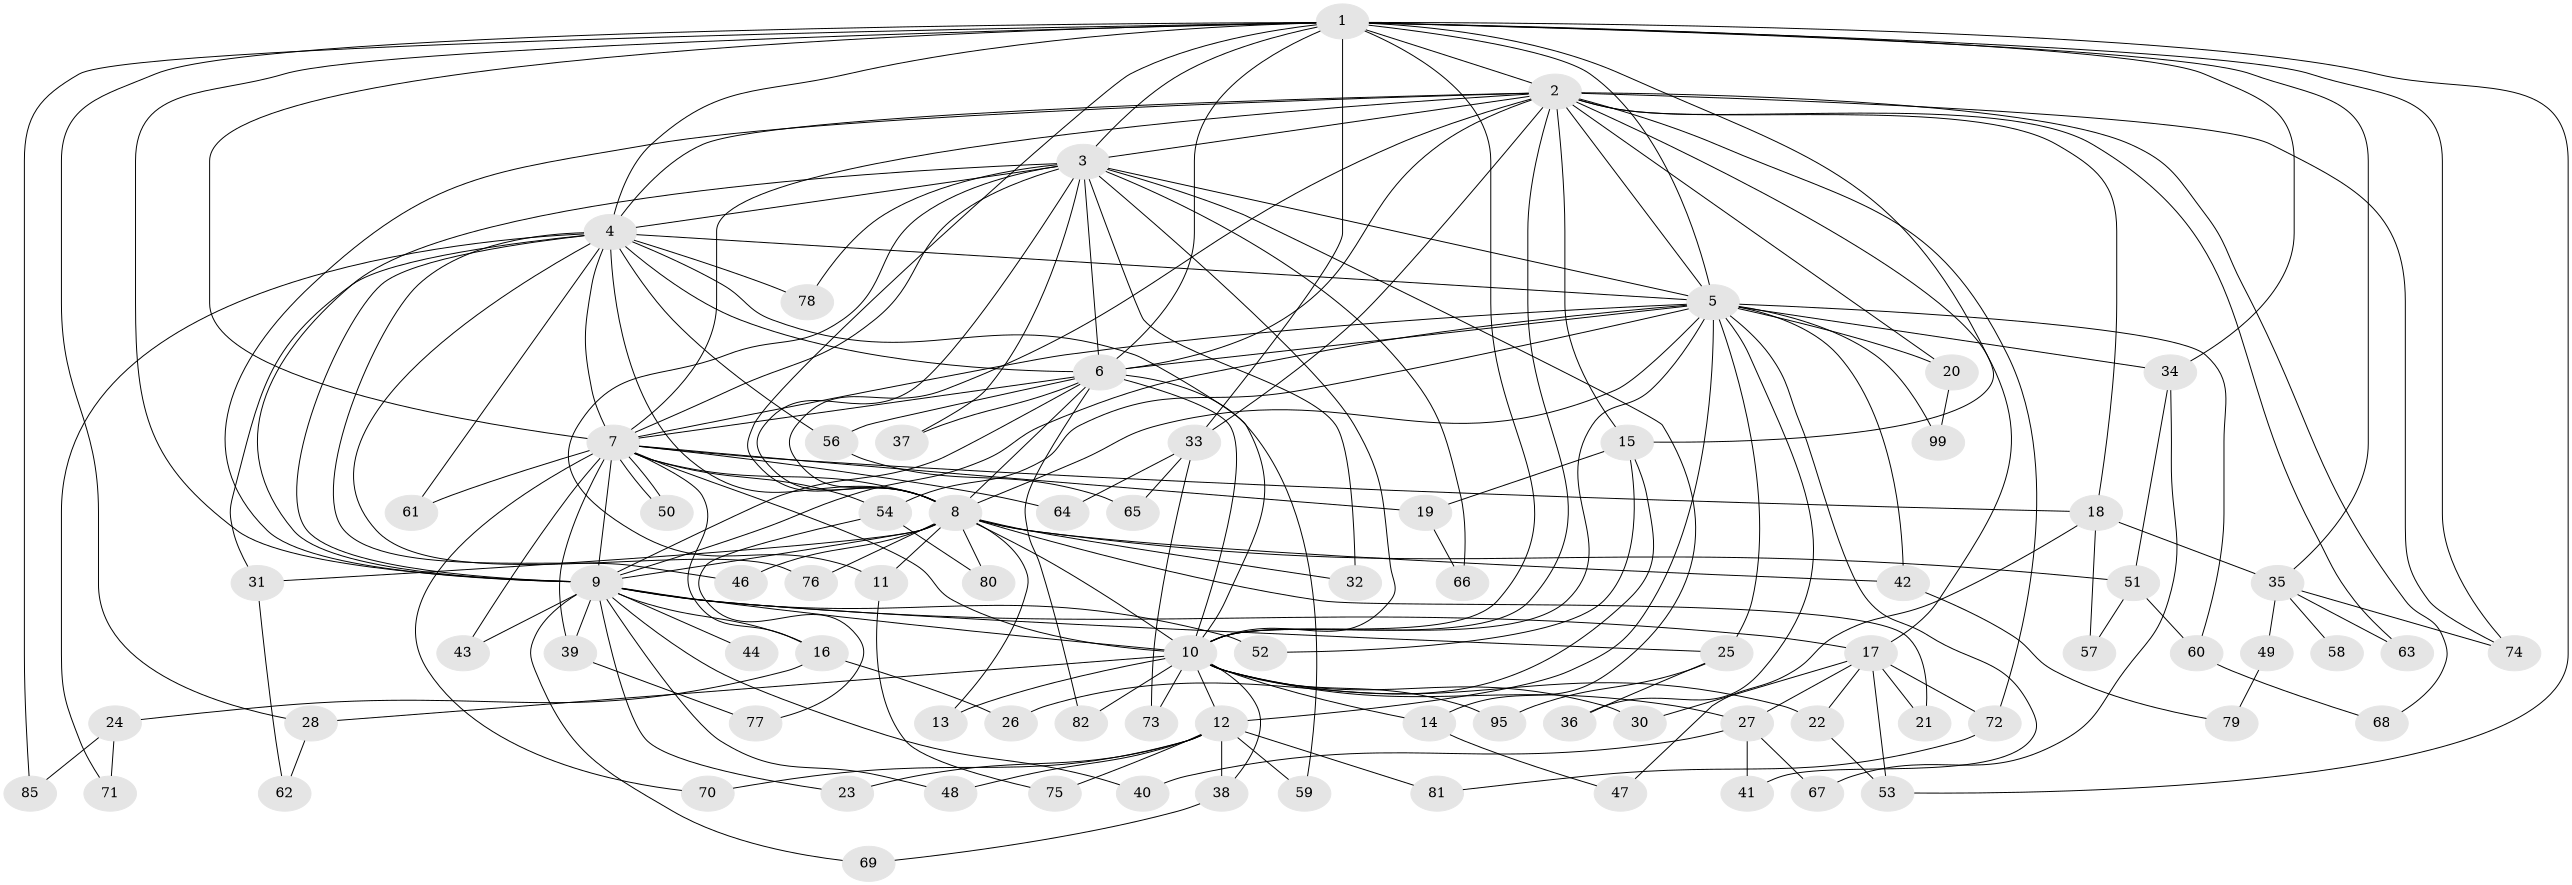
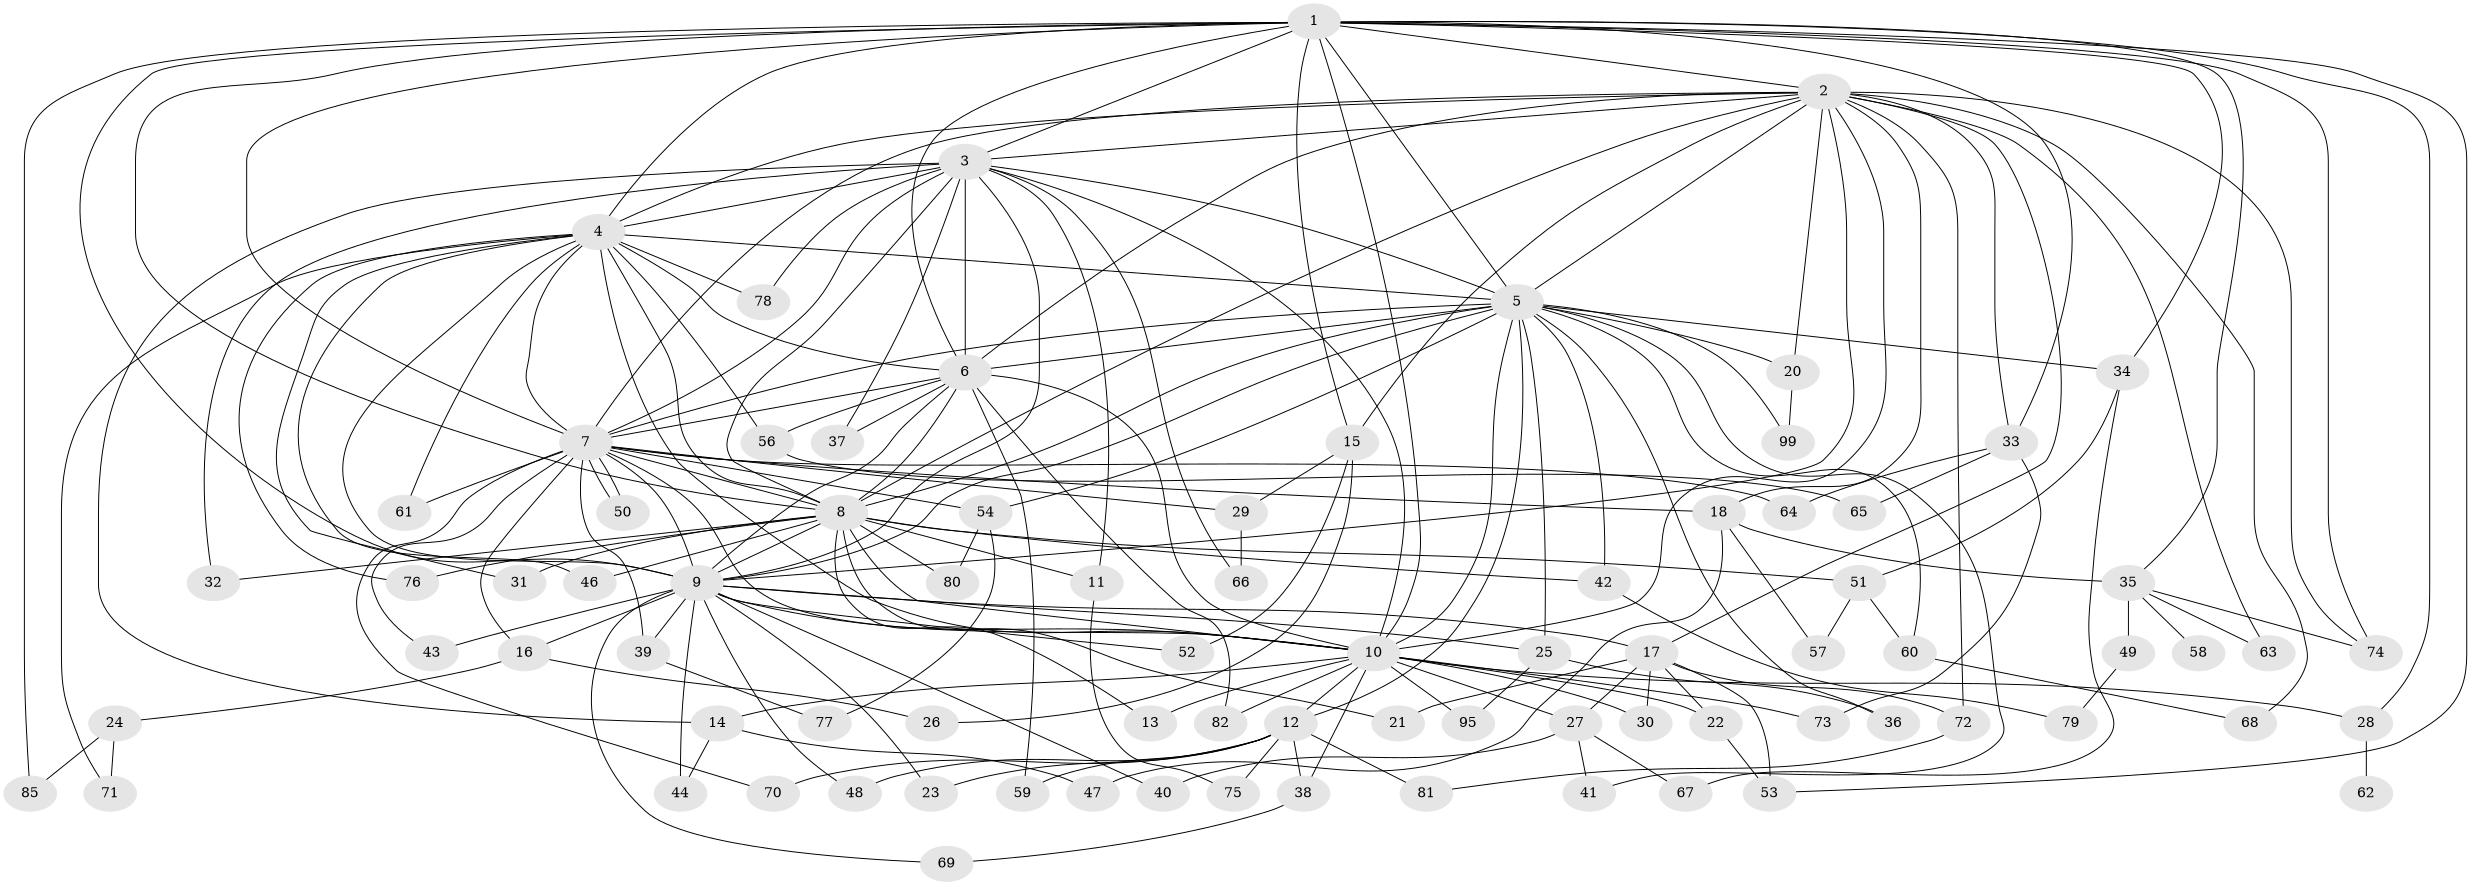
(1425, 513) -> (1241, 513)
(269, 689) -> none
none -> (699, 759)
